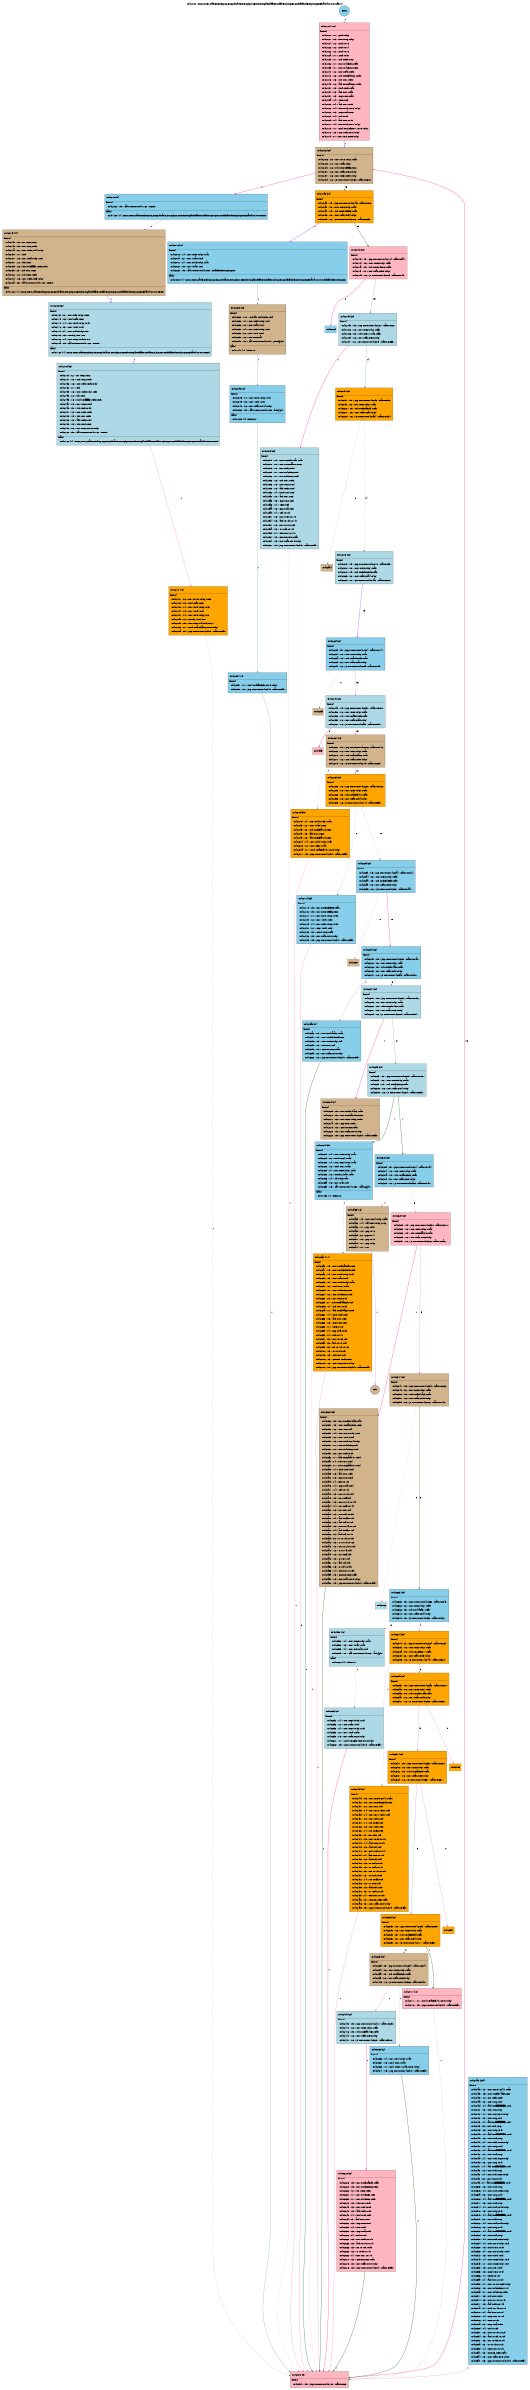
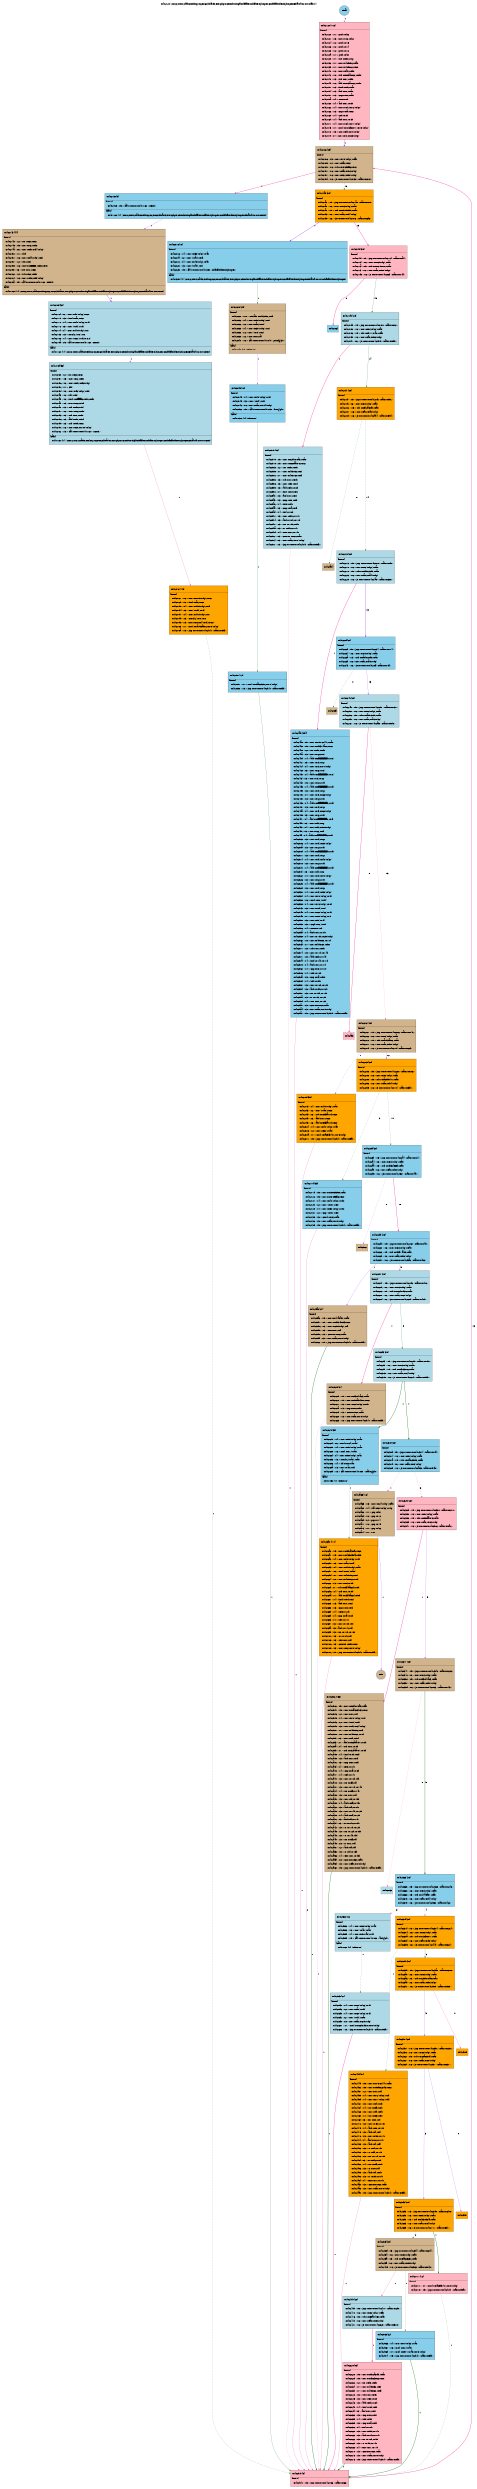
(344, 11) -> (344, 11)
(361, 234) -> (361, 233)
none -> (329, 654)
(332, 1041) -> (338, 1326)
